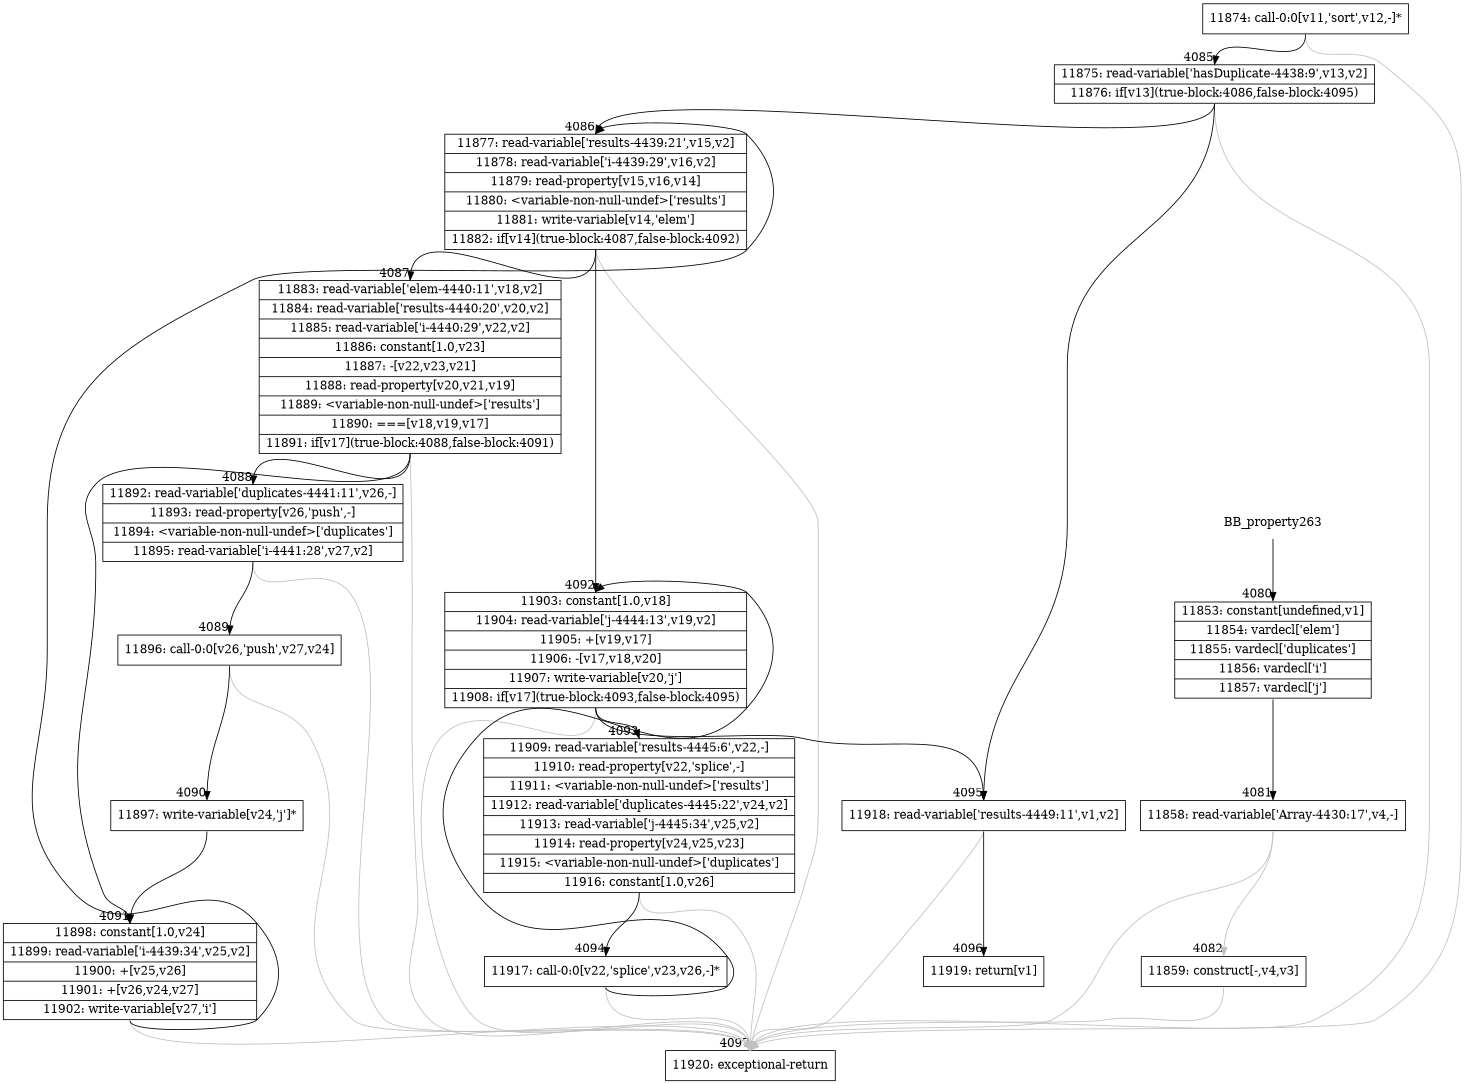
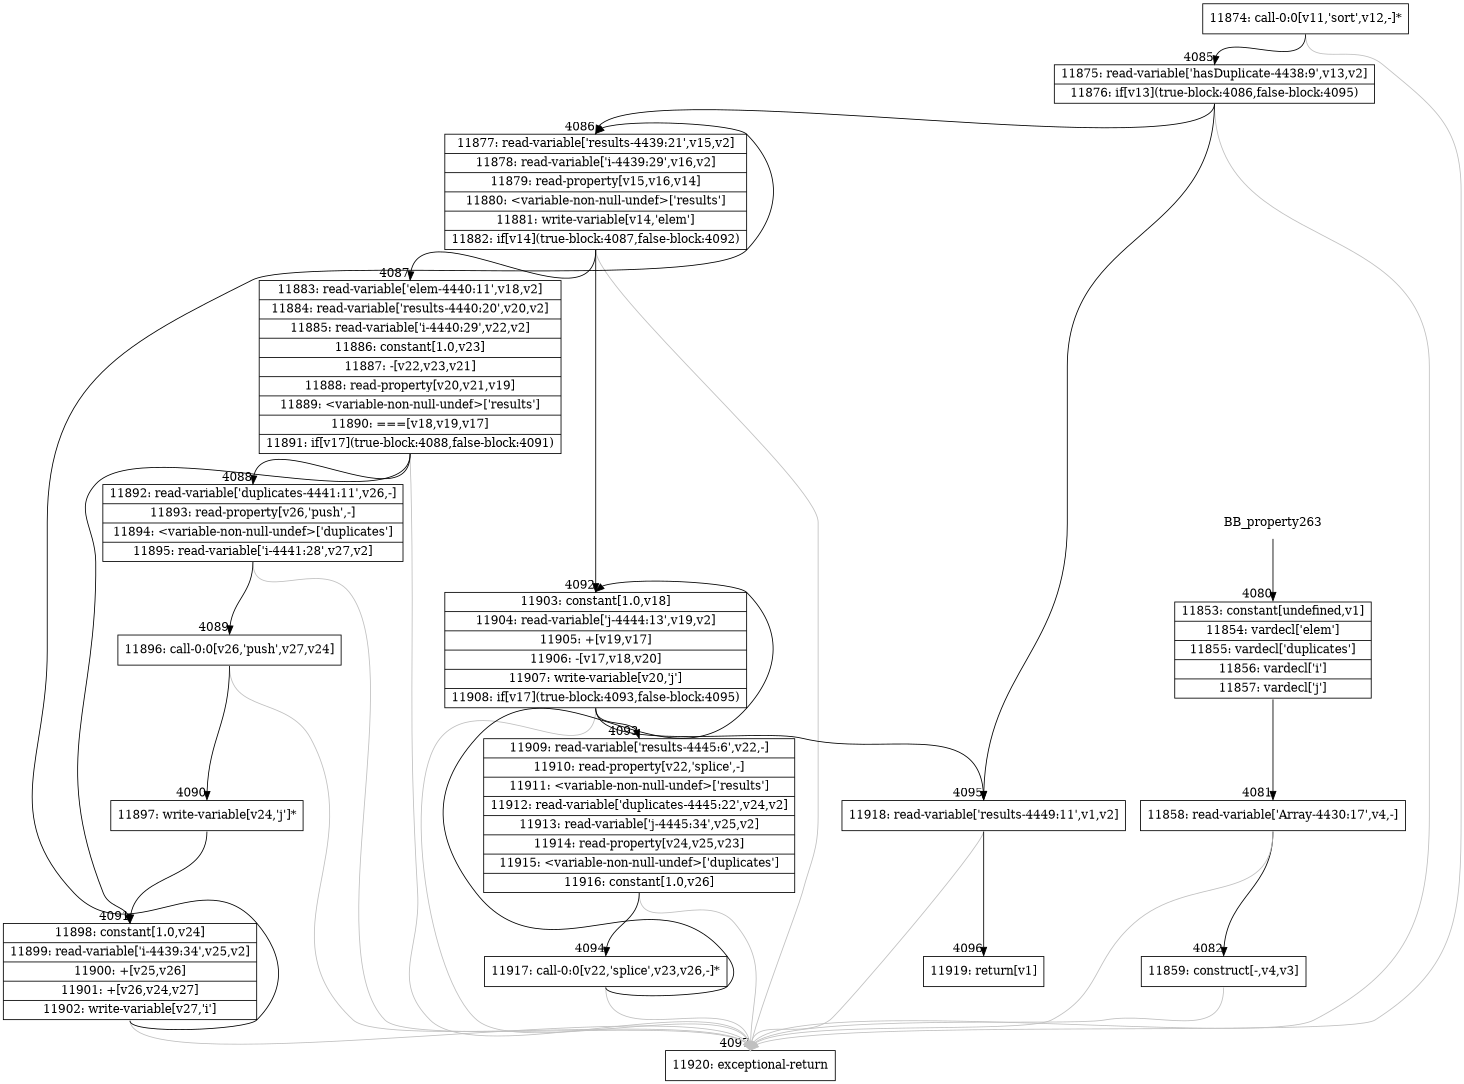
(1251, 890) -> (1251, 890)
